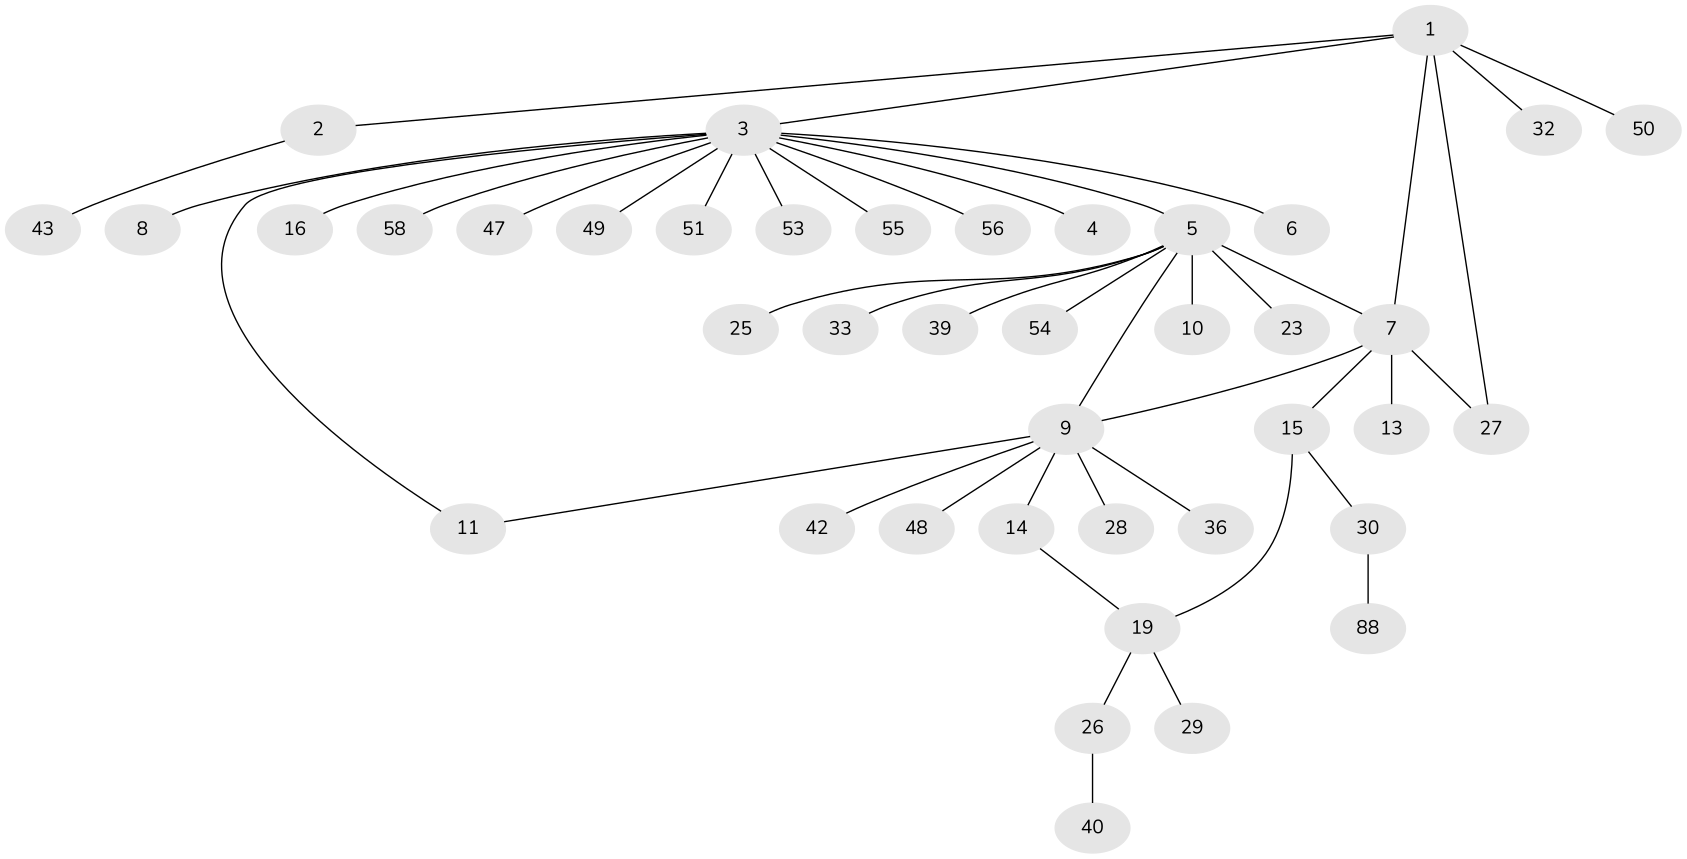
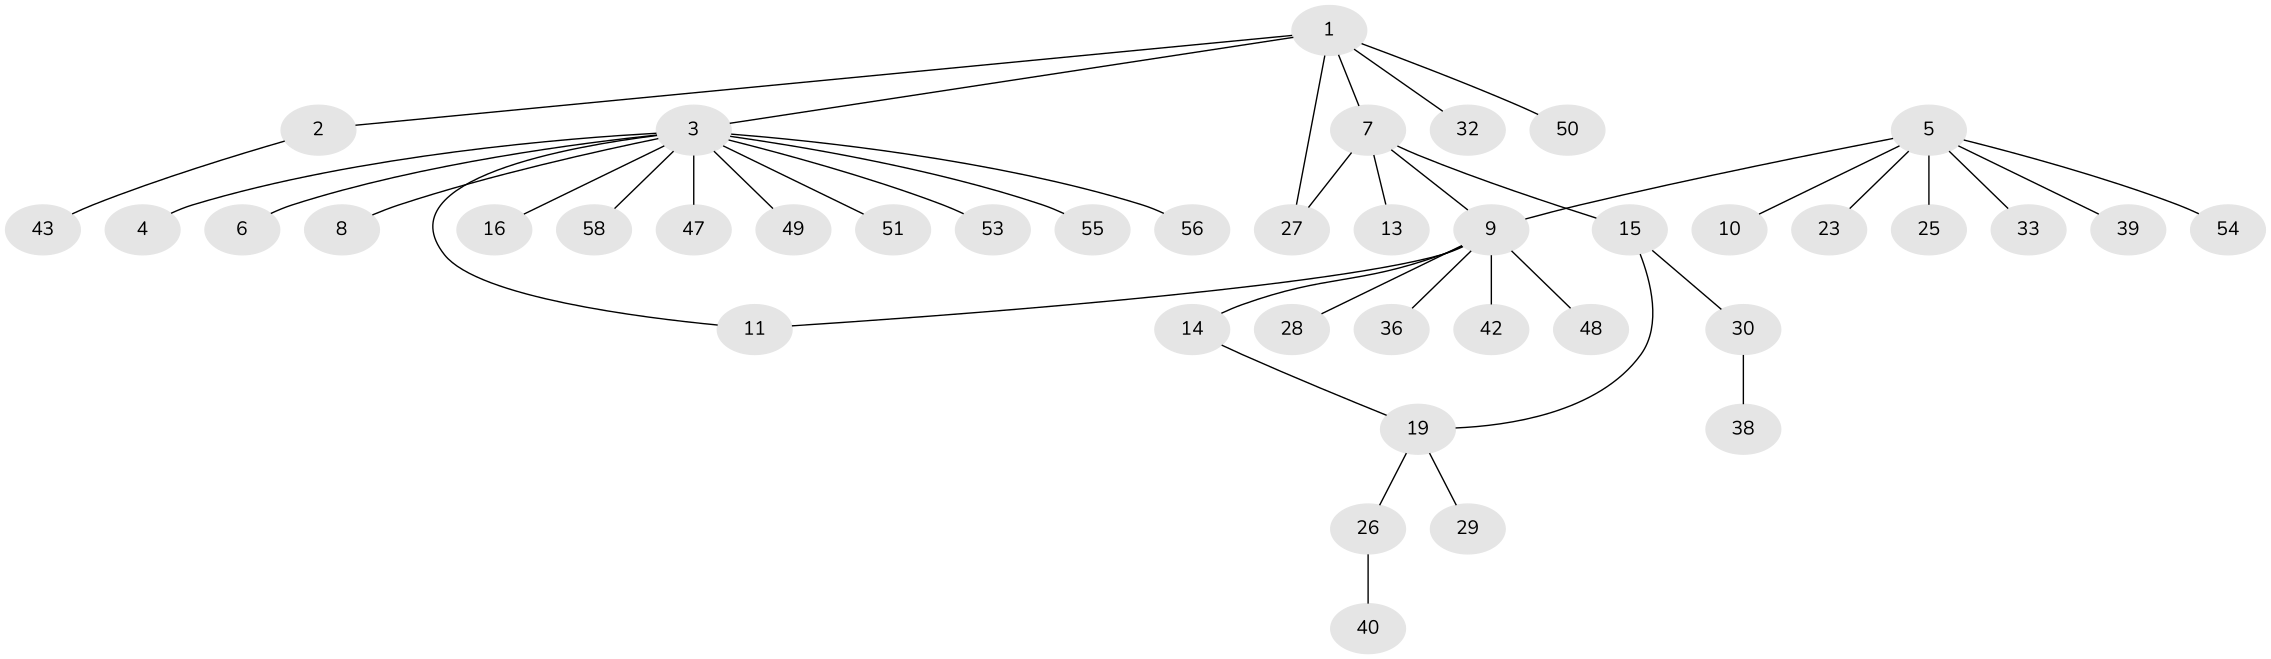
(975, 164) -> none
(1292, 280) -> none
(1368, 629) -> (1743, 429)
